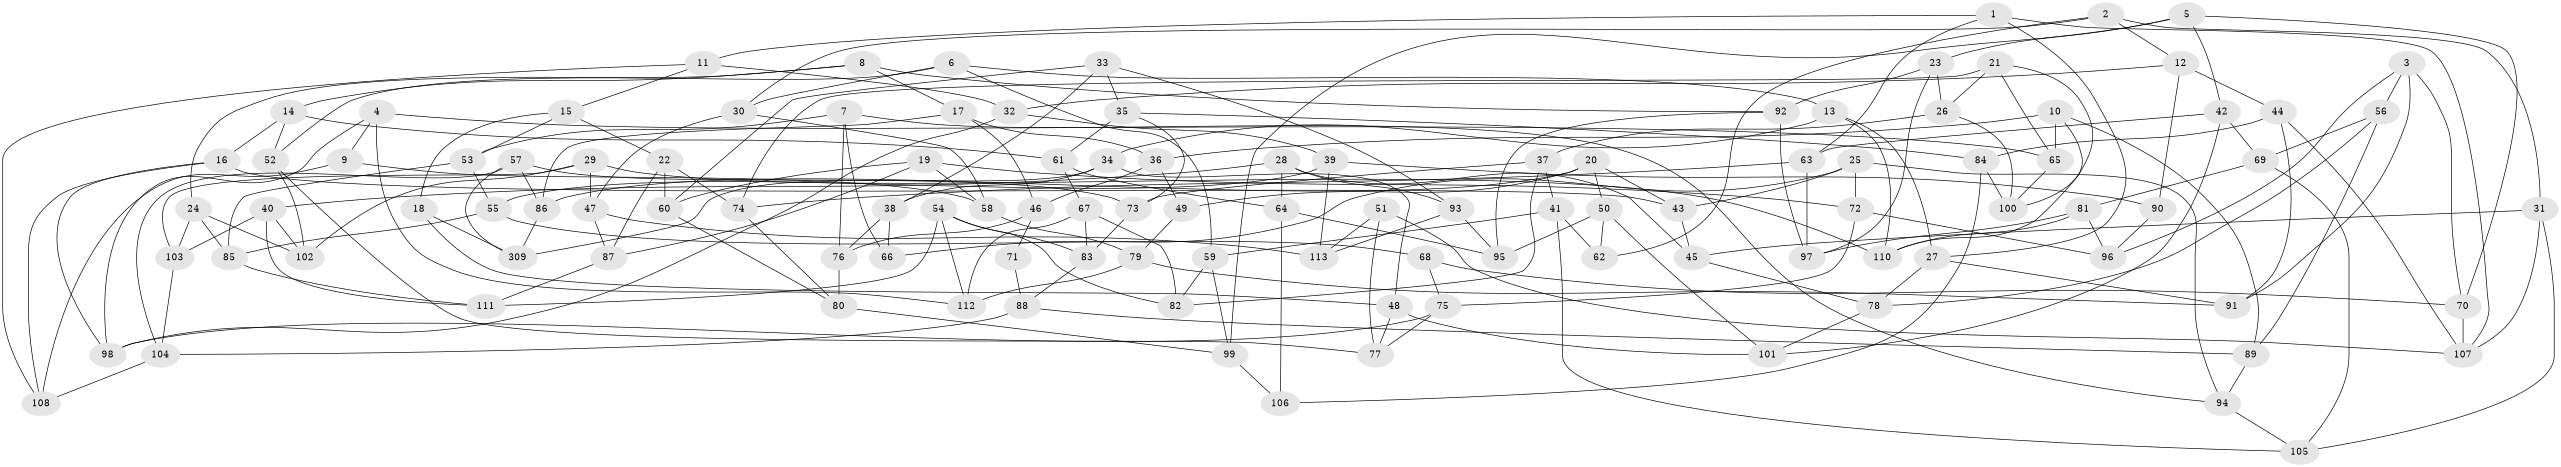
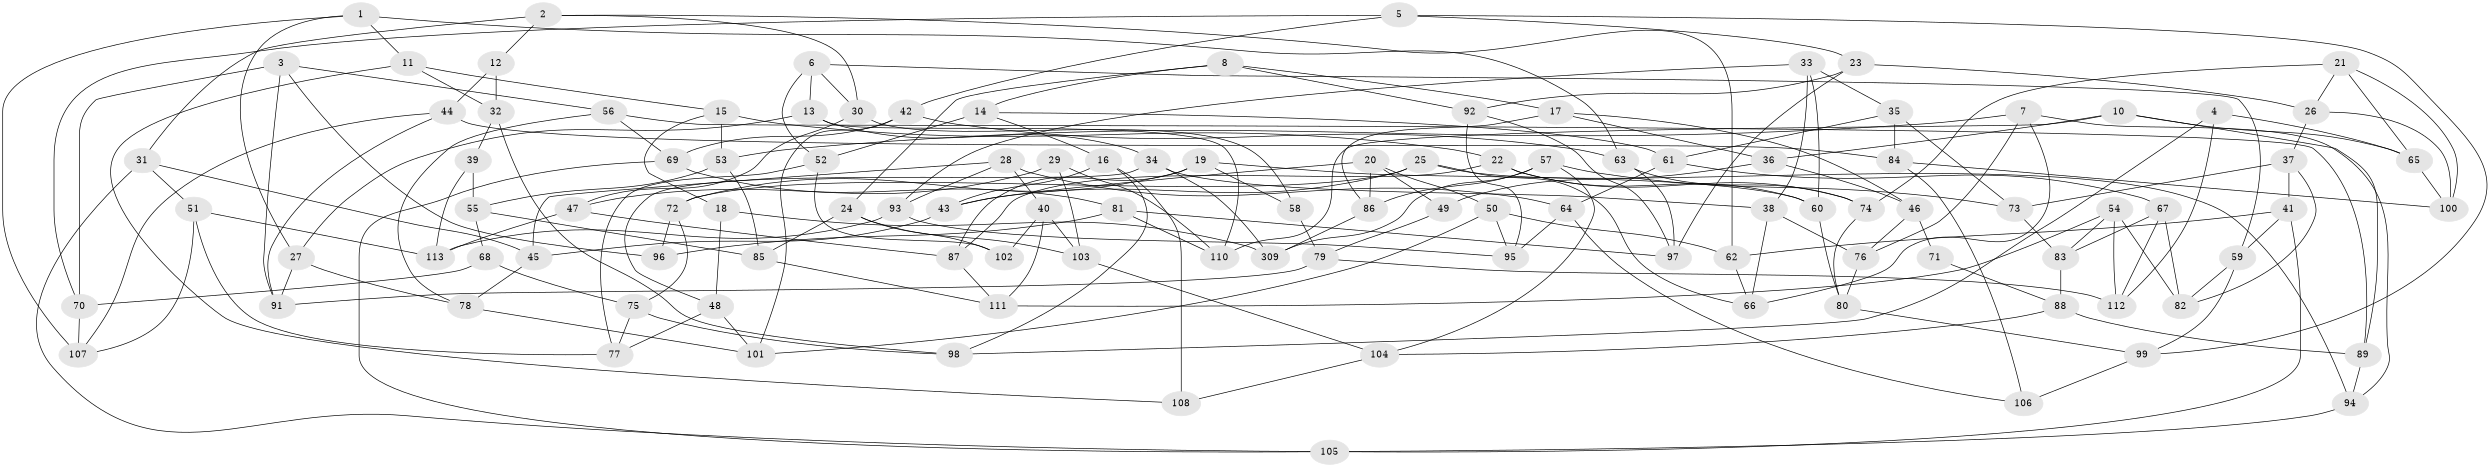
(345, 161) -> none
(451, 182) -> none
(2158, 209) -> none
none -> (1741, 282)
(2525, 293) -> (168, 185)
